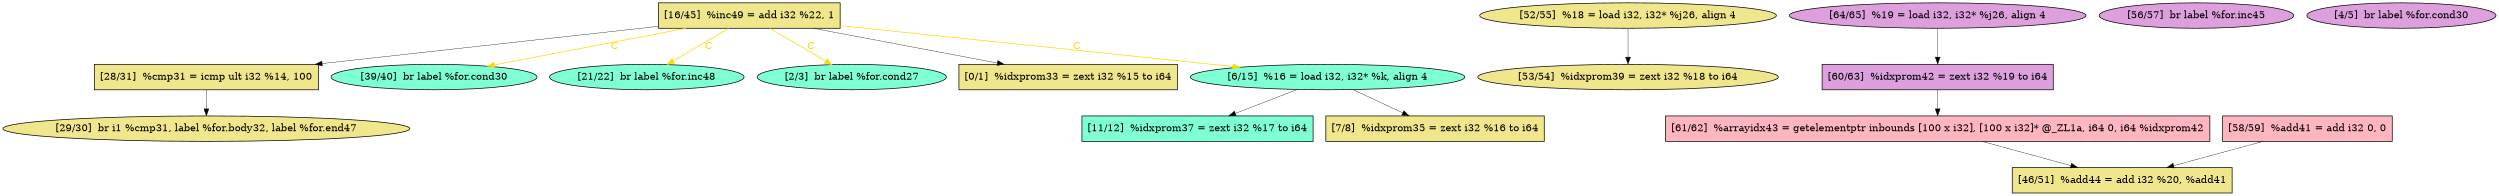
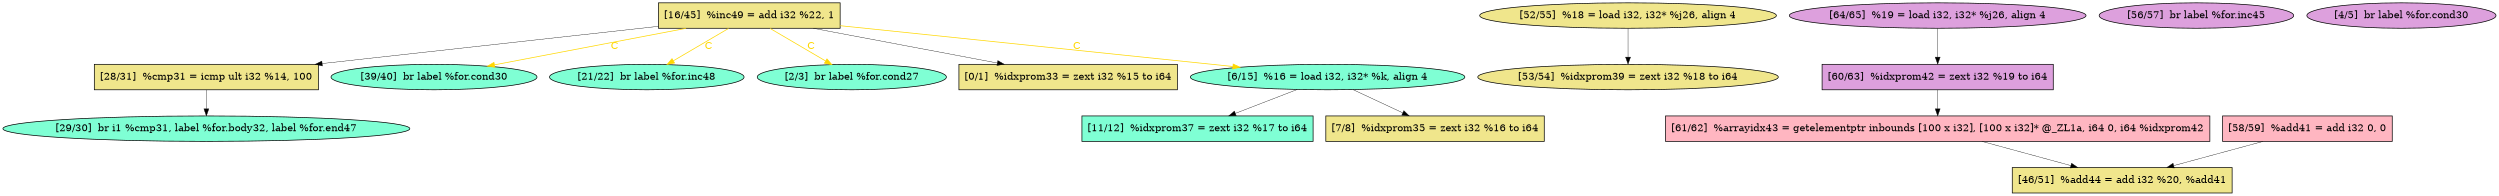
(206, 129) -> (206, 129)
